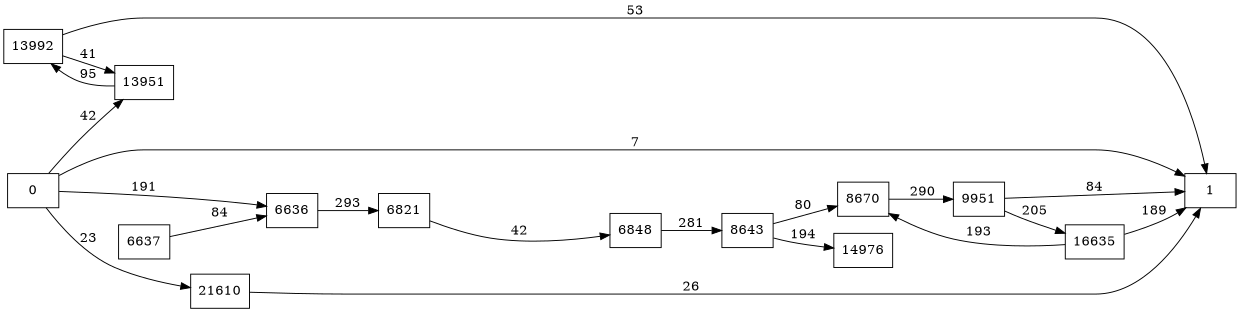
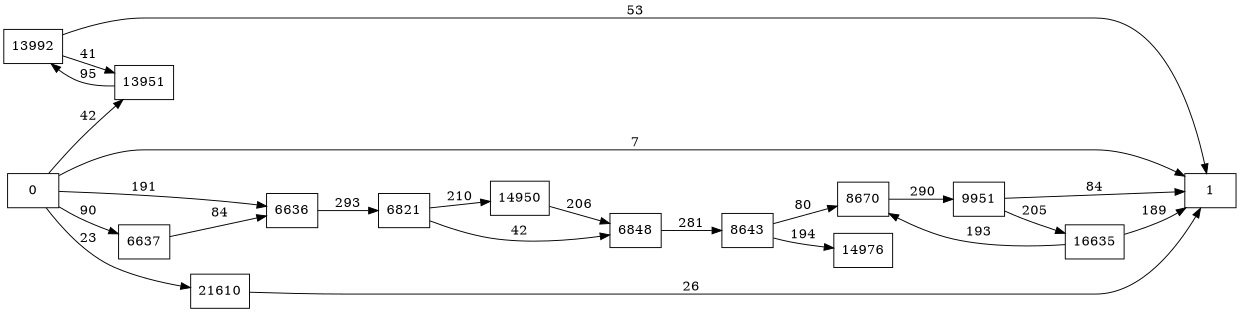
none -> (520, 198)
none -> (84, 220)
